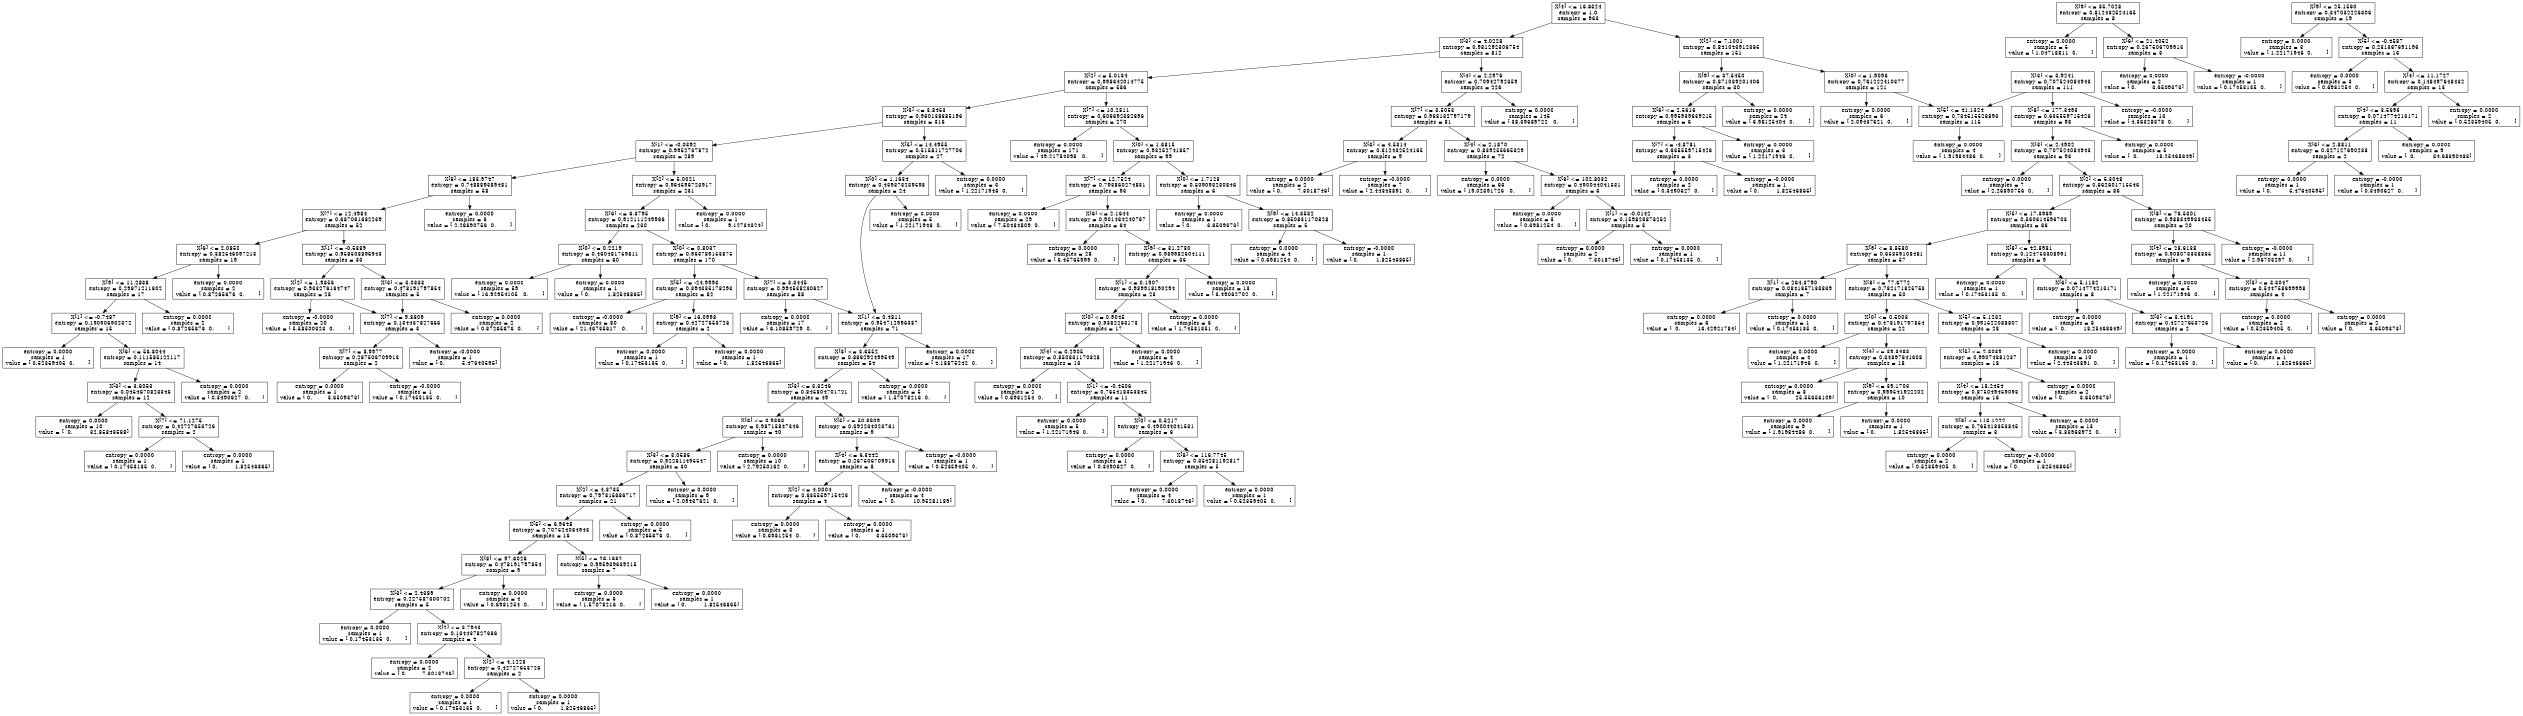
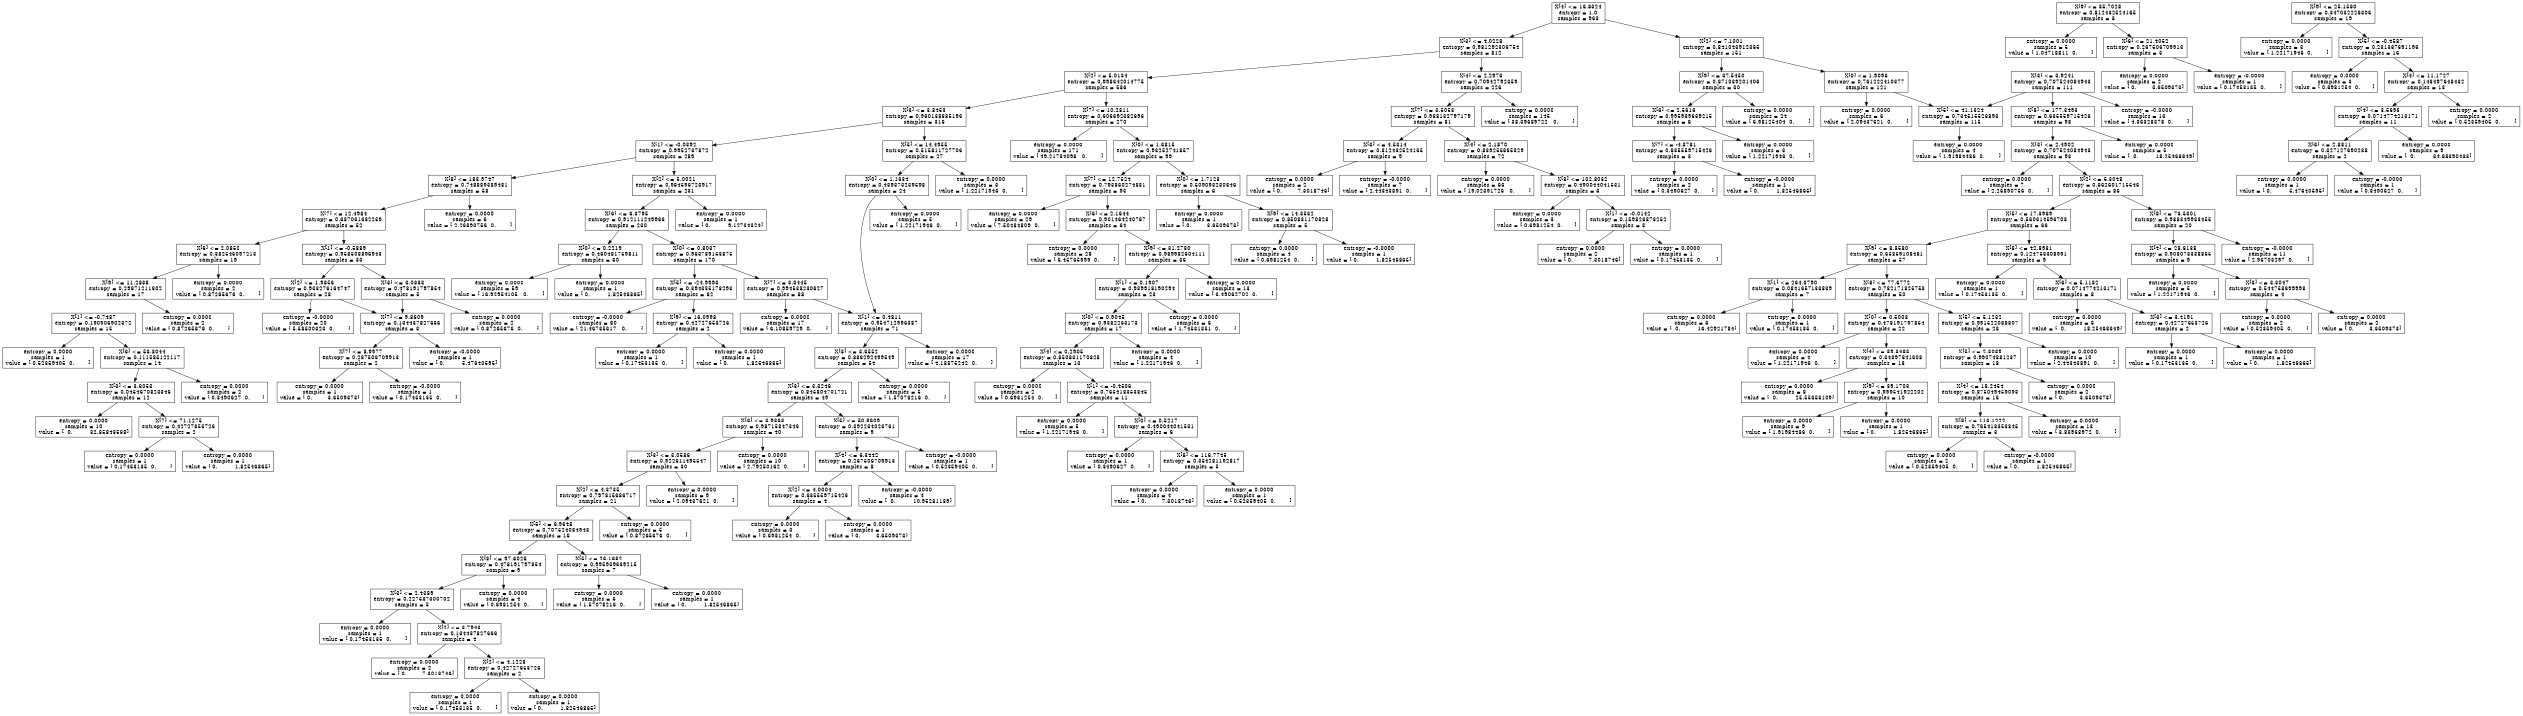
(111, 305) -> none
